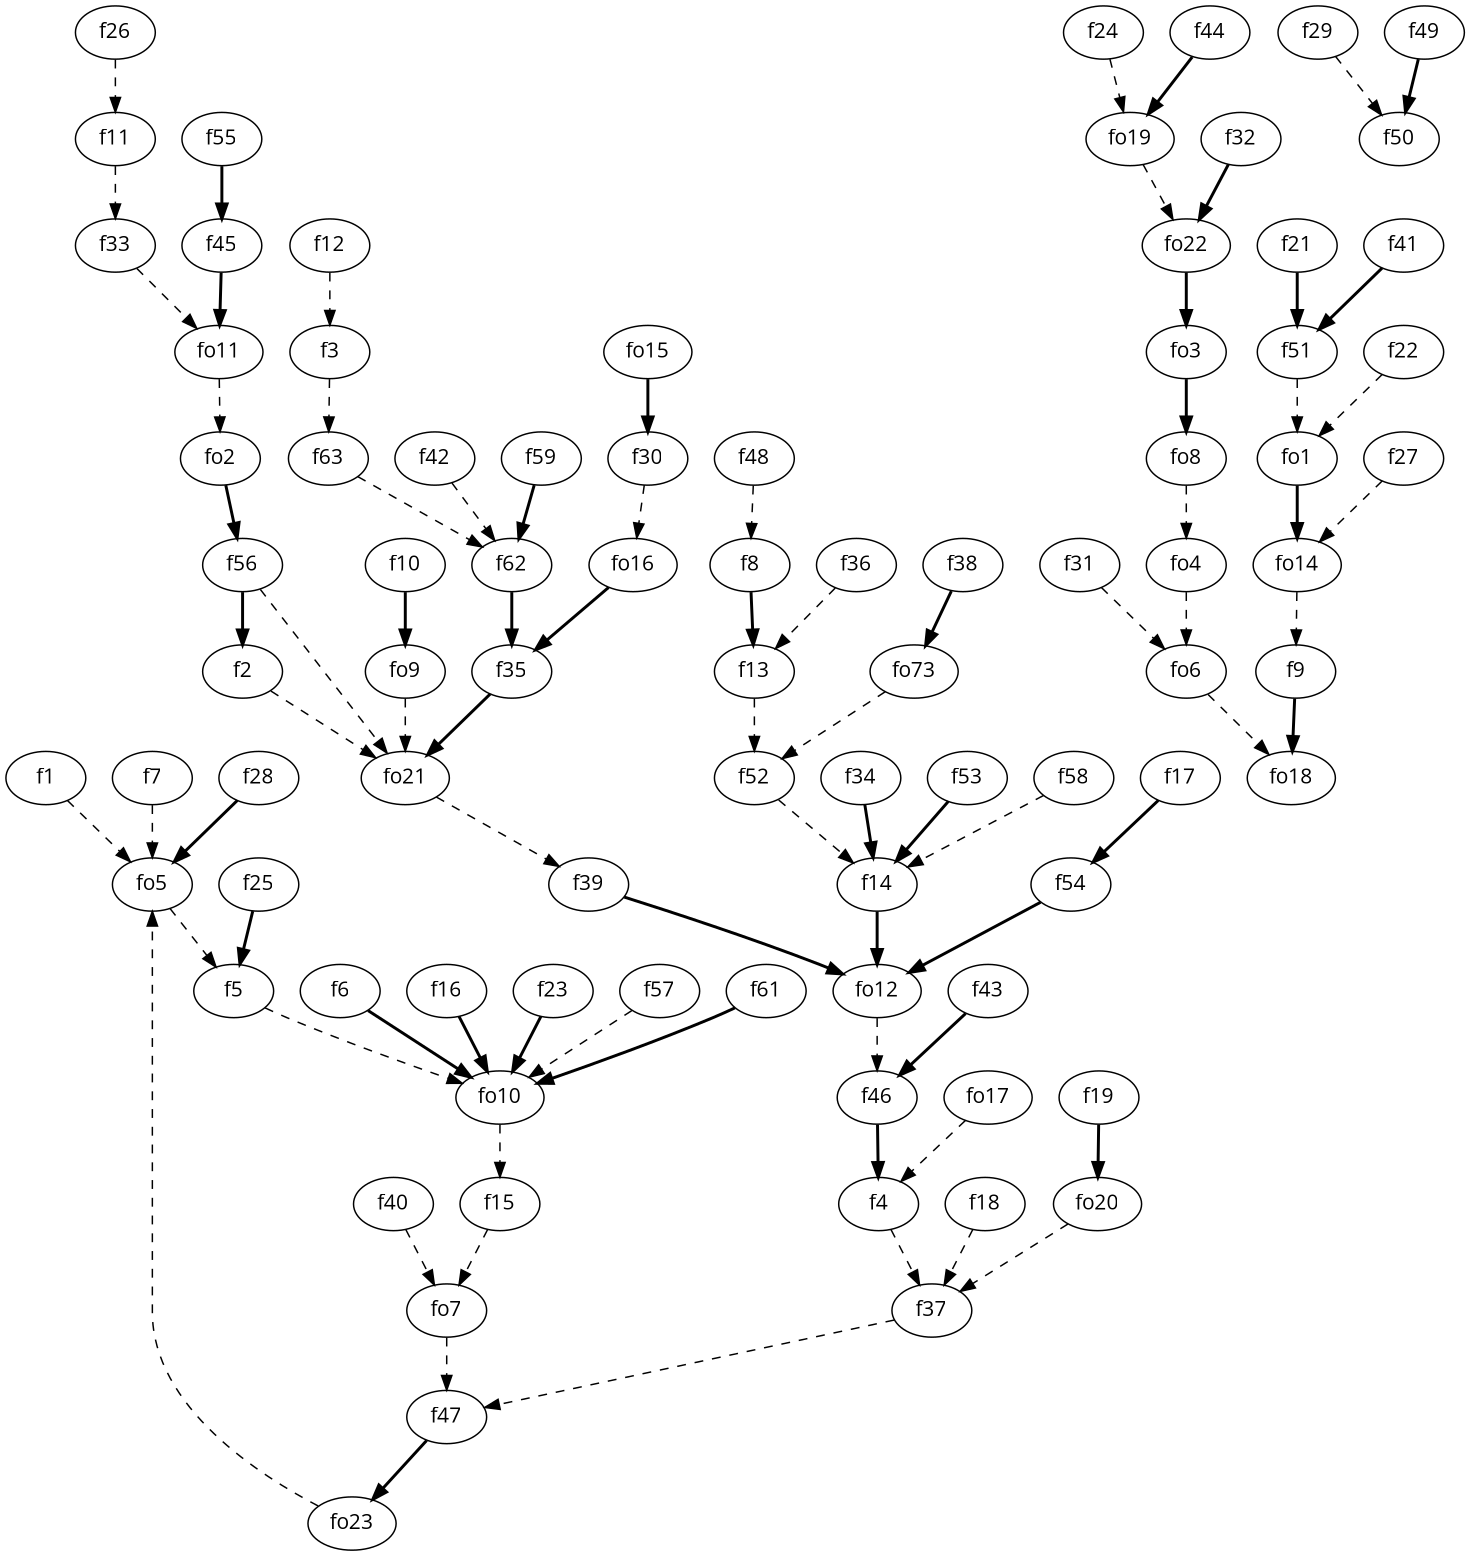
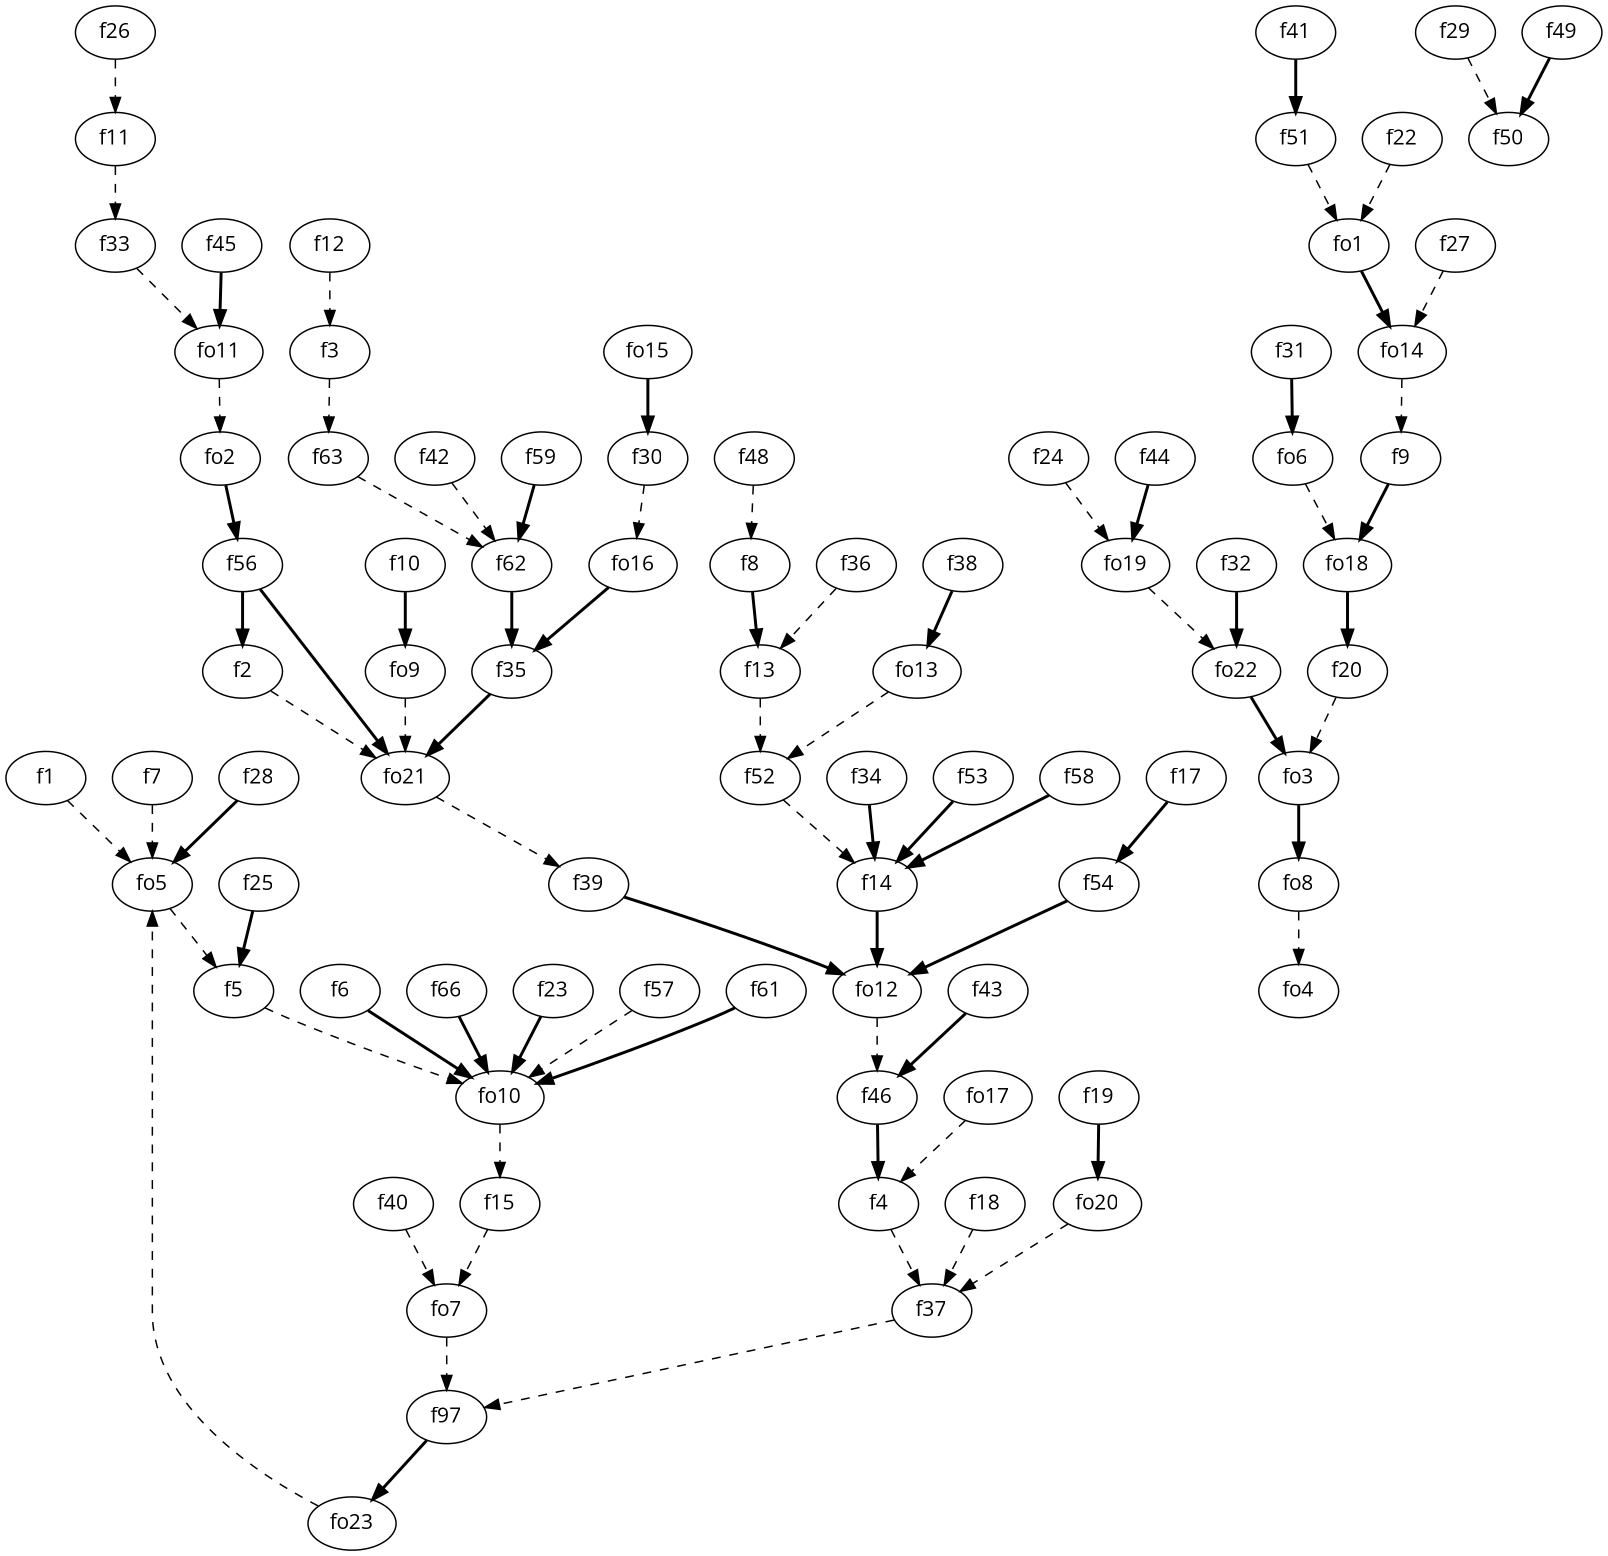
(222, 139) -> none
(1297, 246) -> none
(1186, 611) -> none
(1128, 613) -> (1292, 398)
(319, 665) -> (319, 665)
(914, 672) -> (917, 672)
none -> (1348, 672)
(982, 828) -> (985, 828)
(447, 991) -> (447, 991)
(447, 1417) -> (447, 1417)
